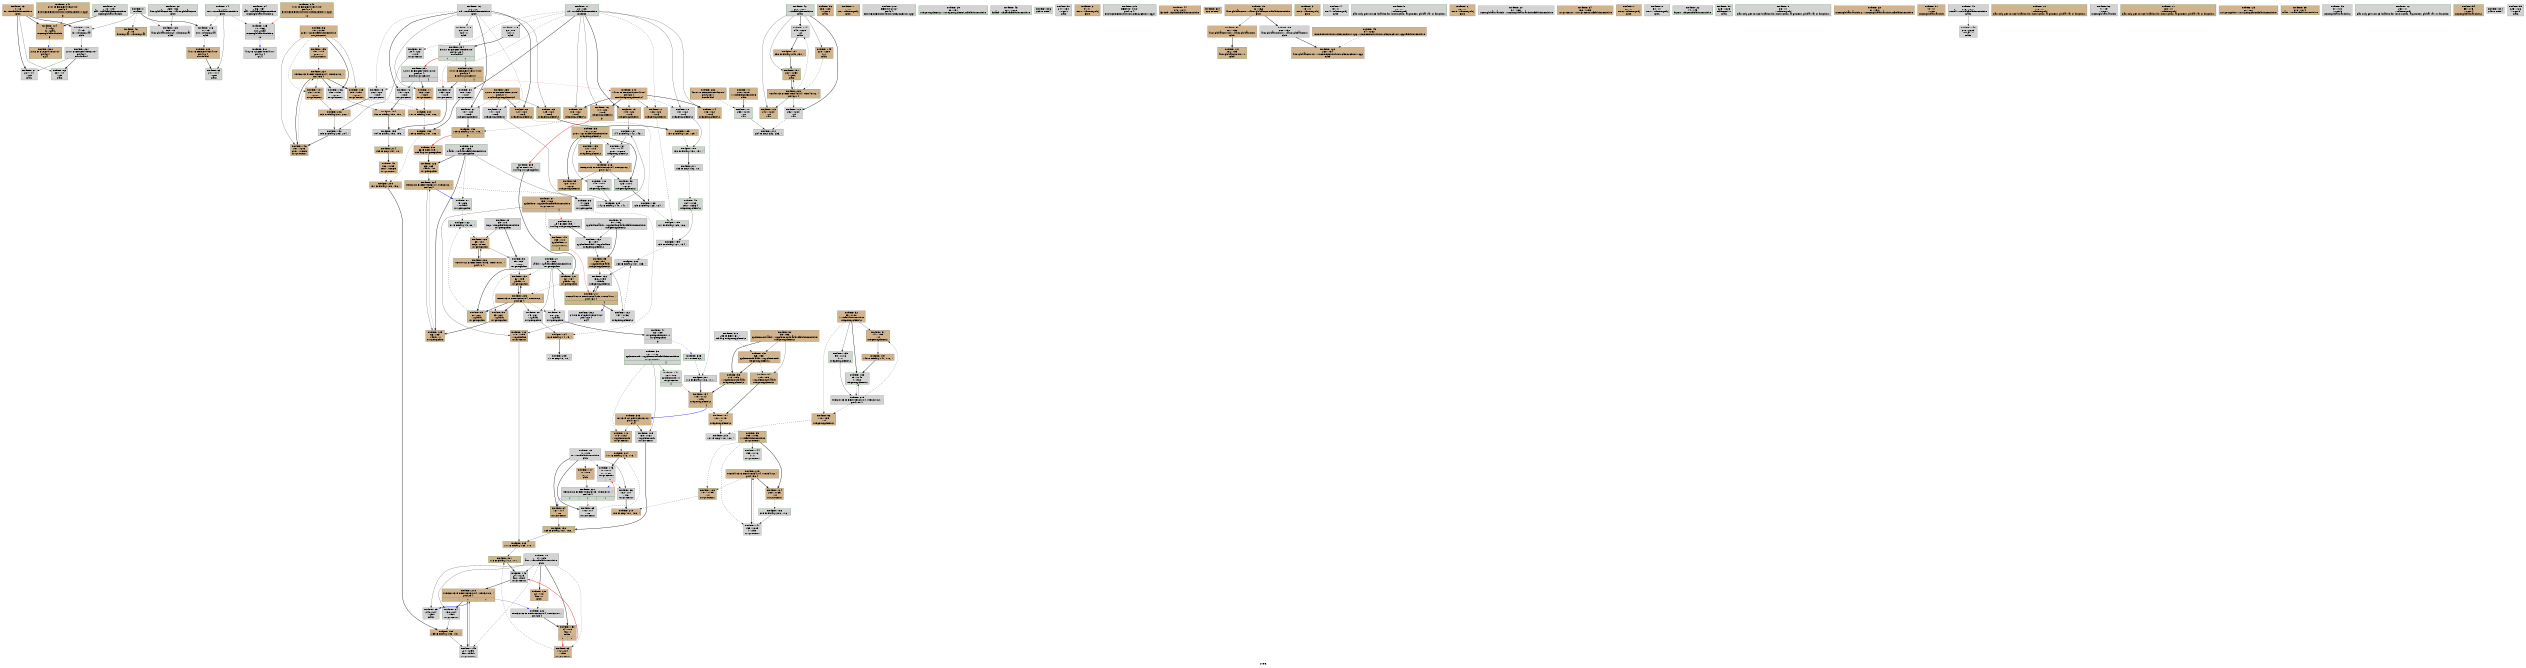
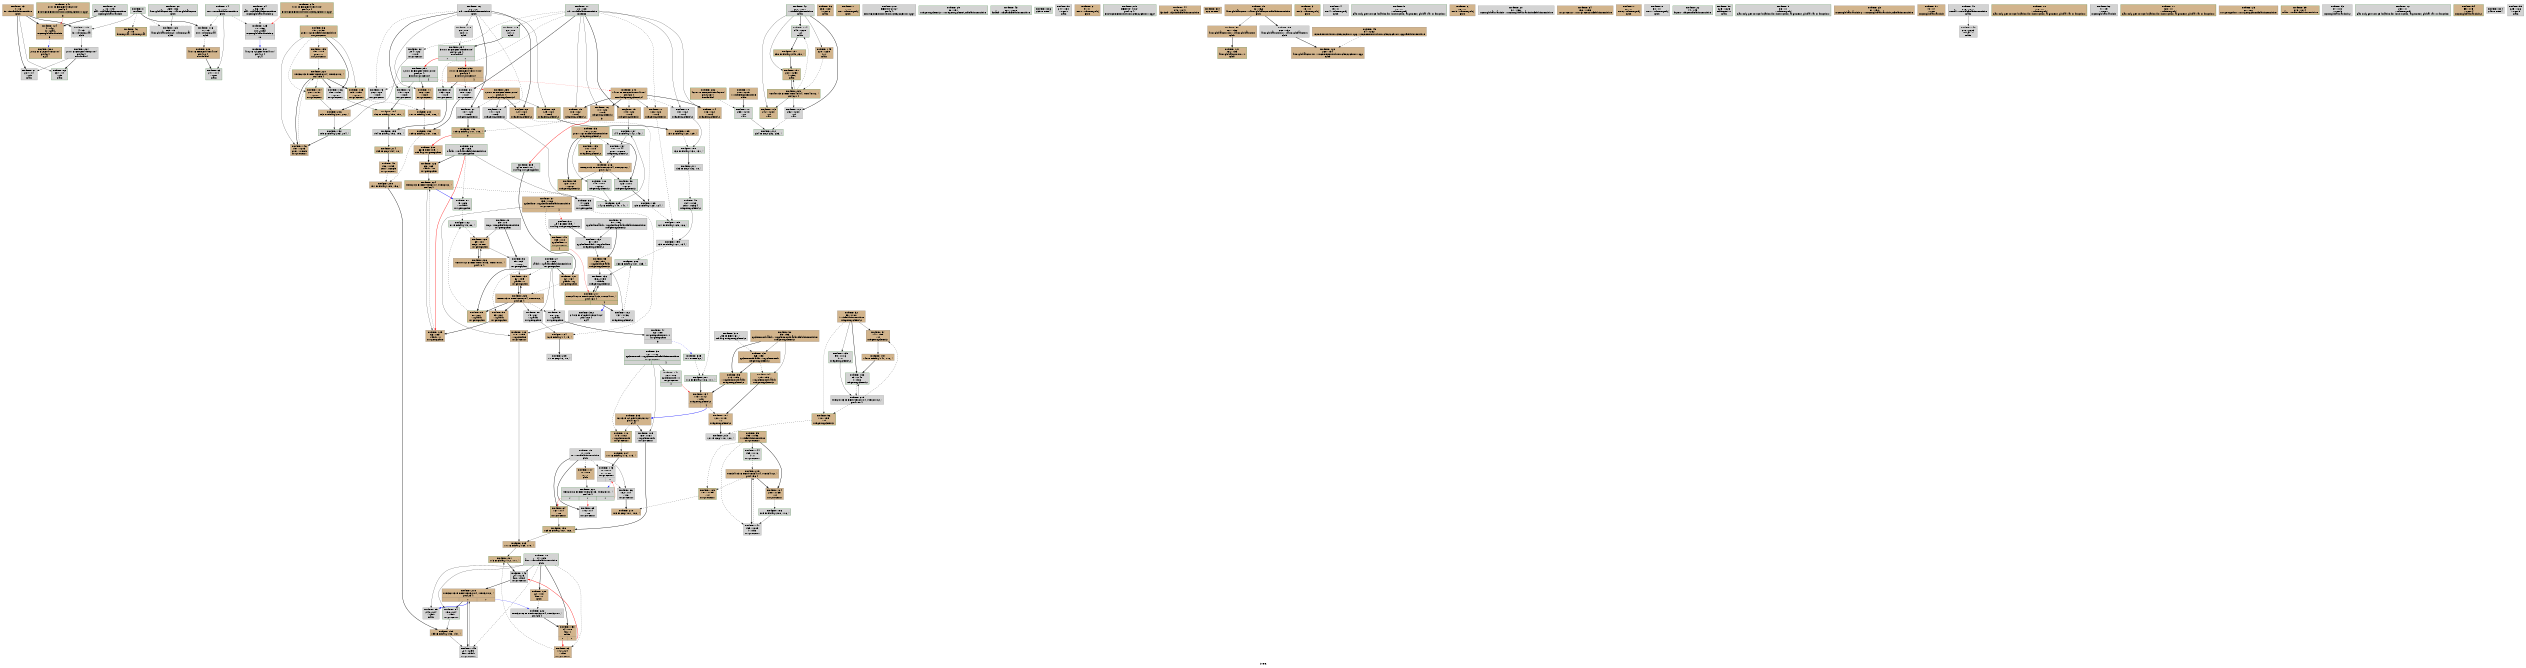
(436, 239) -> (436, 239)
none -> (752, 464)
(637, 498) -> none
(558, 501) -> (558, 501)
